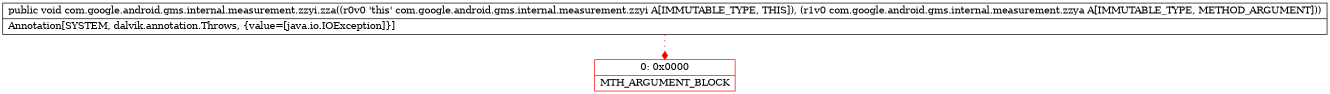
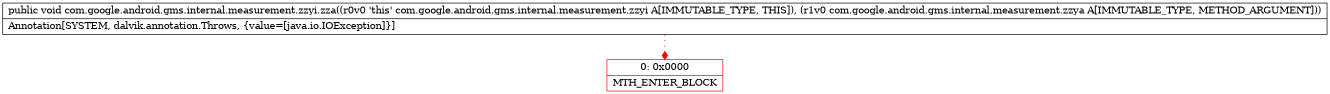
(665, 83) -> (665, 83)
